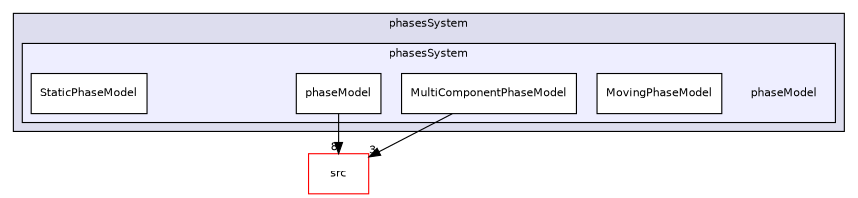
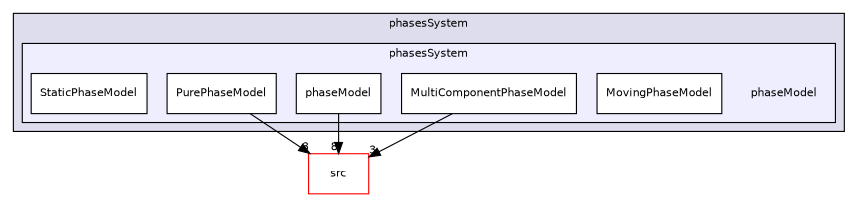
none -> (222, 94)
